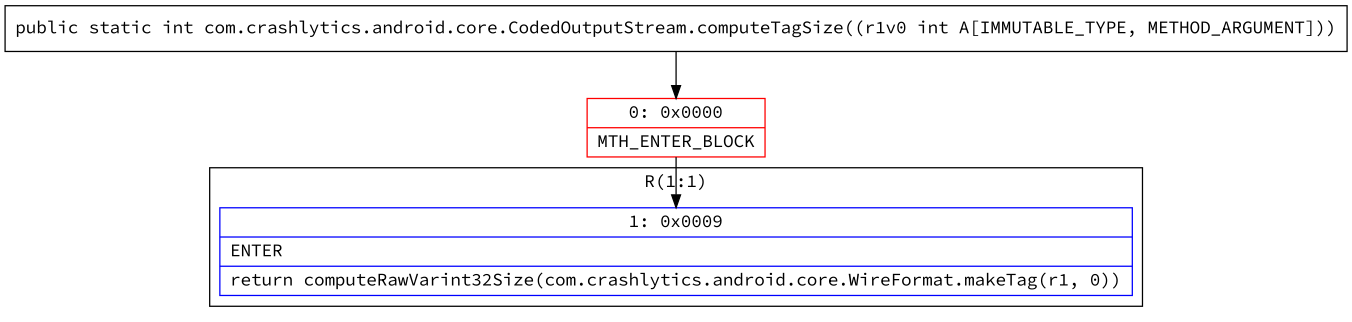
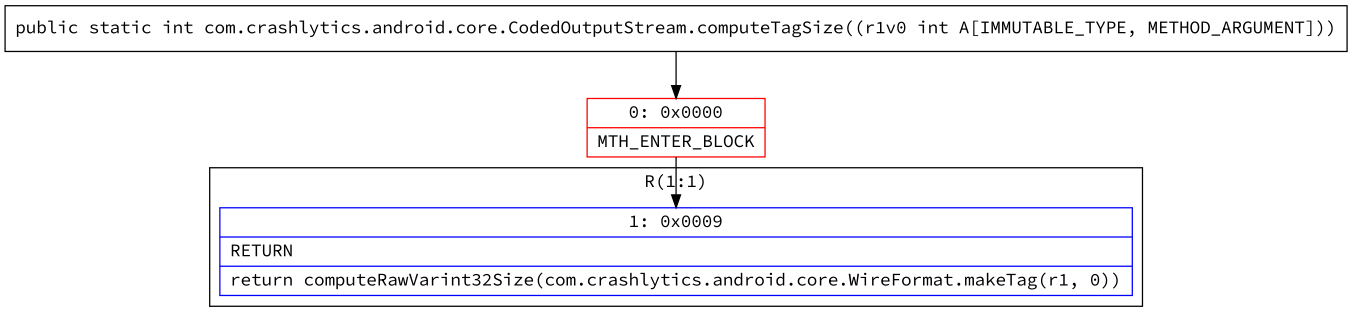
(257, 251) -> (262, 251)
